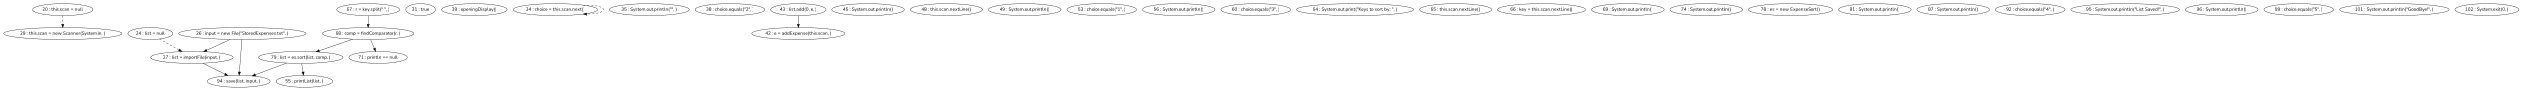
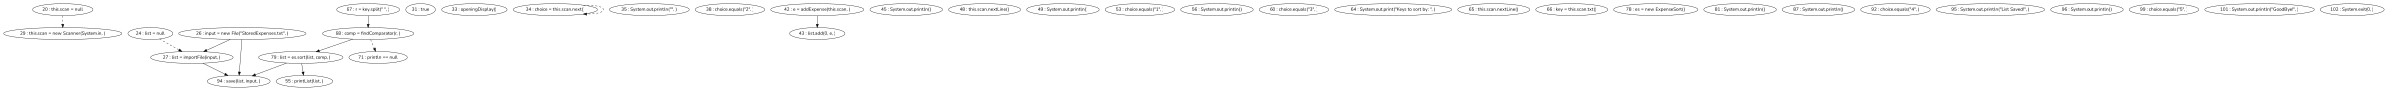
(474, 10) -> (474, 10)
(1542, 10) -> (1572, 10)
(1628, 10) -> none
(1706, 10) -> none
(798, 20) -> (817, 20)
(372, 44) -> (372, 44)
